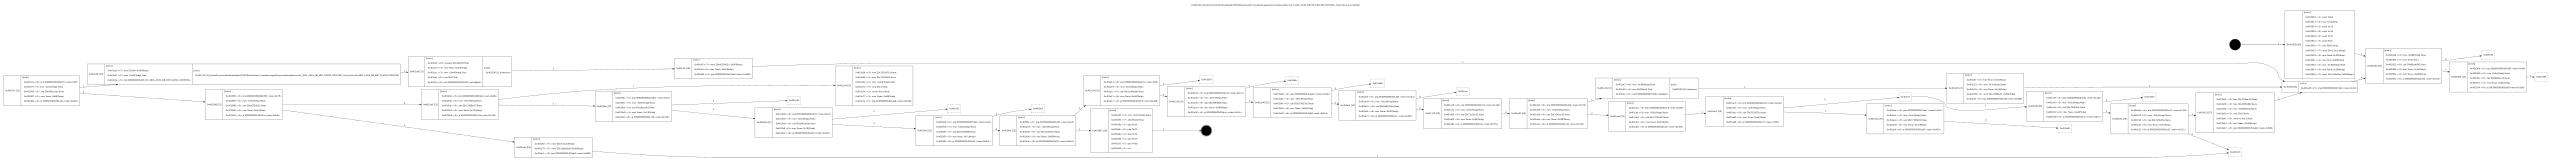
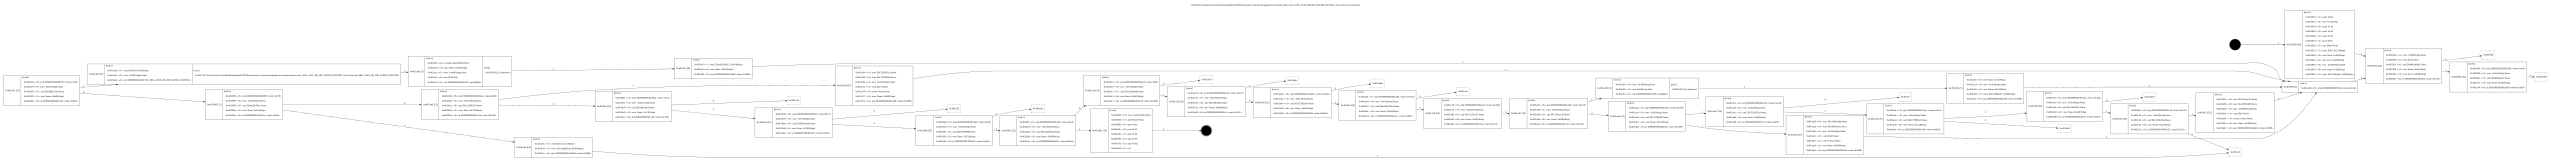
none -> (1601, 71)
(1966, 110) -> (1985, 117)
none -> (1825, 135)
